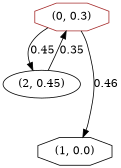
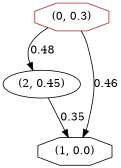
(43, 51) -> (43, 51)
(56, 54) -> (57, 114)
